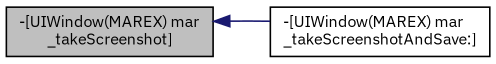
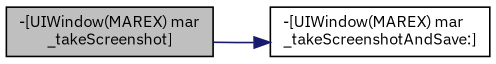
(250, 21) -> (234, 43)
